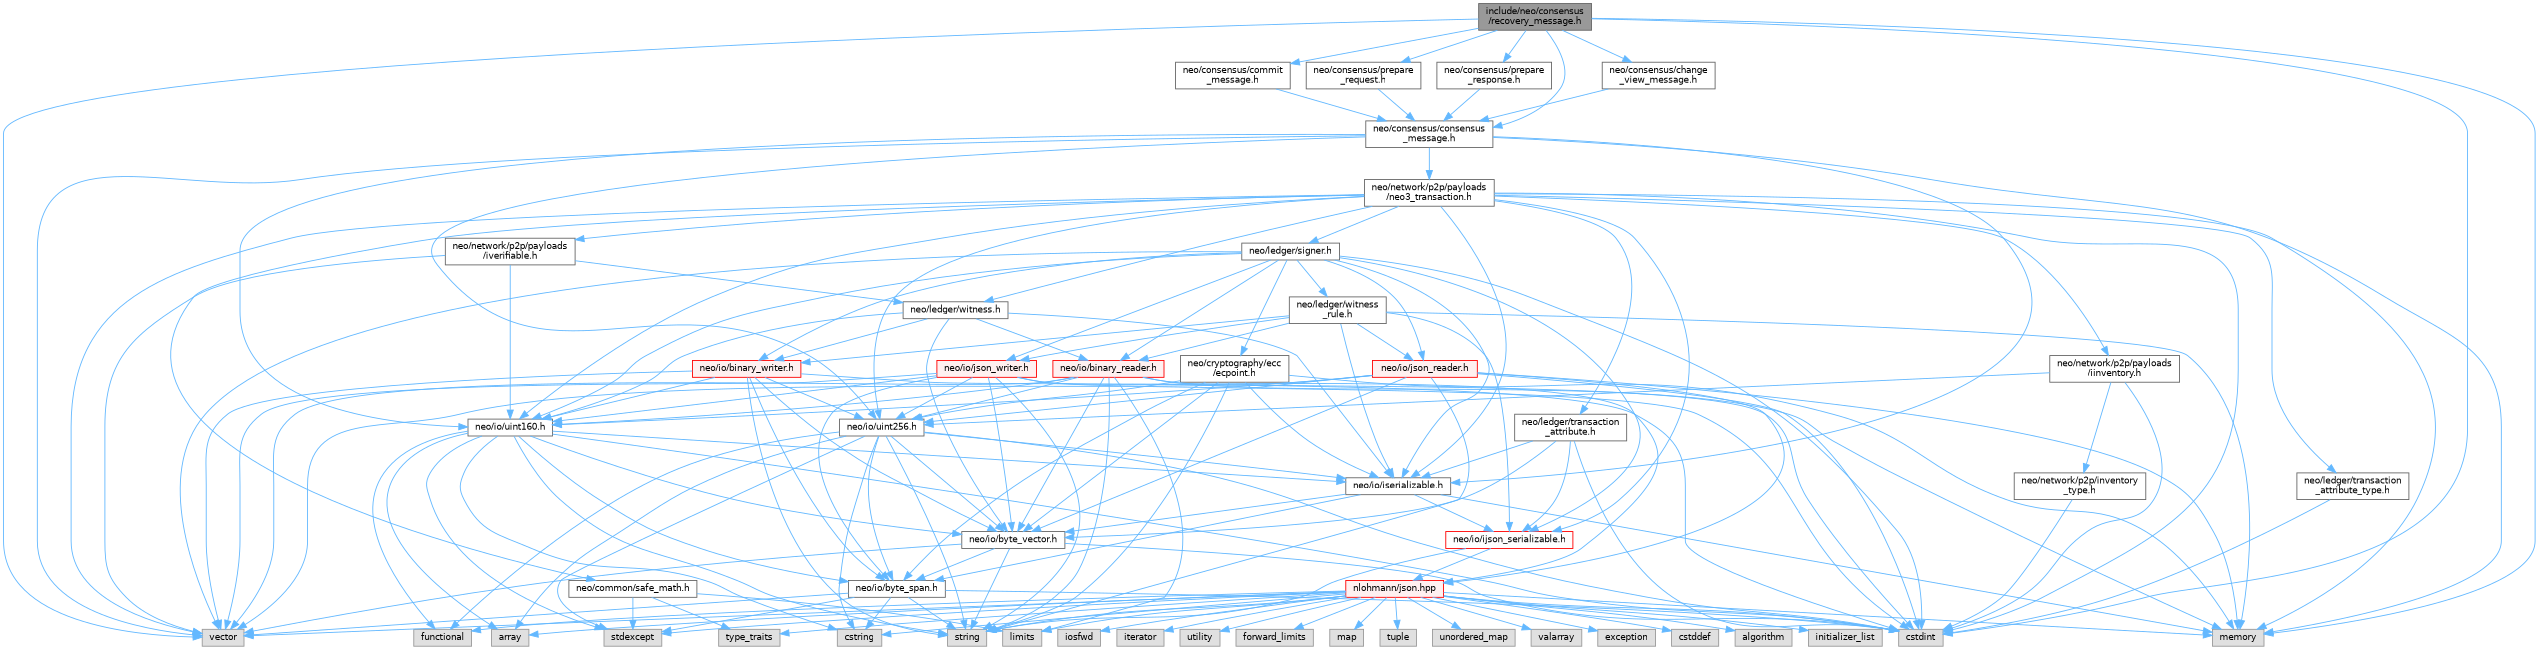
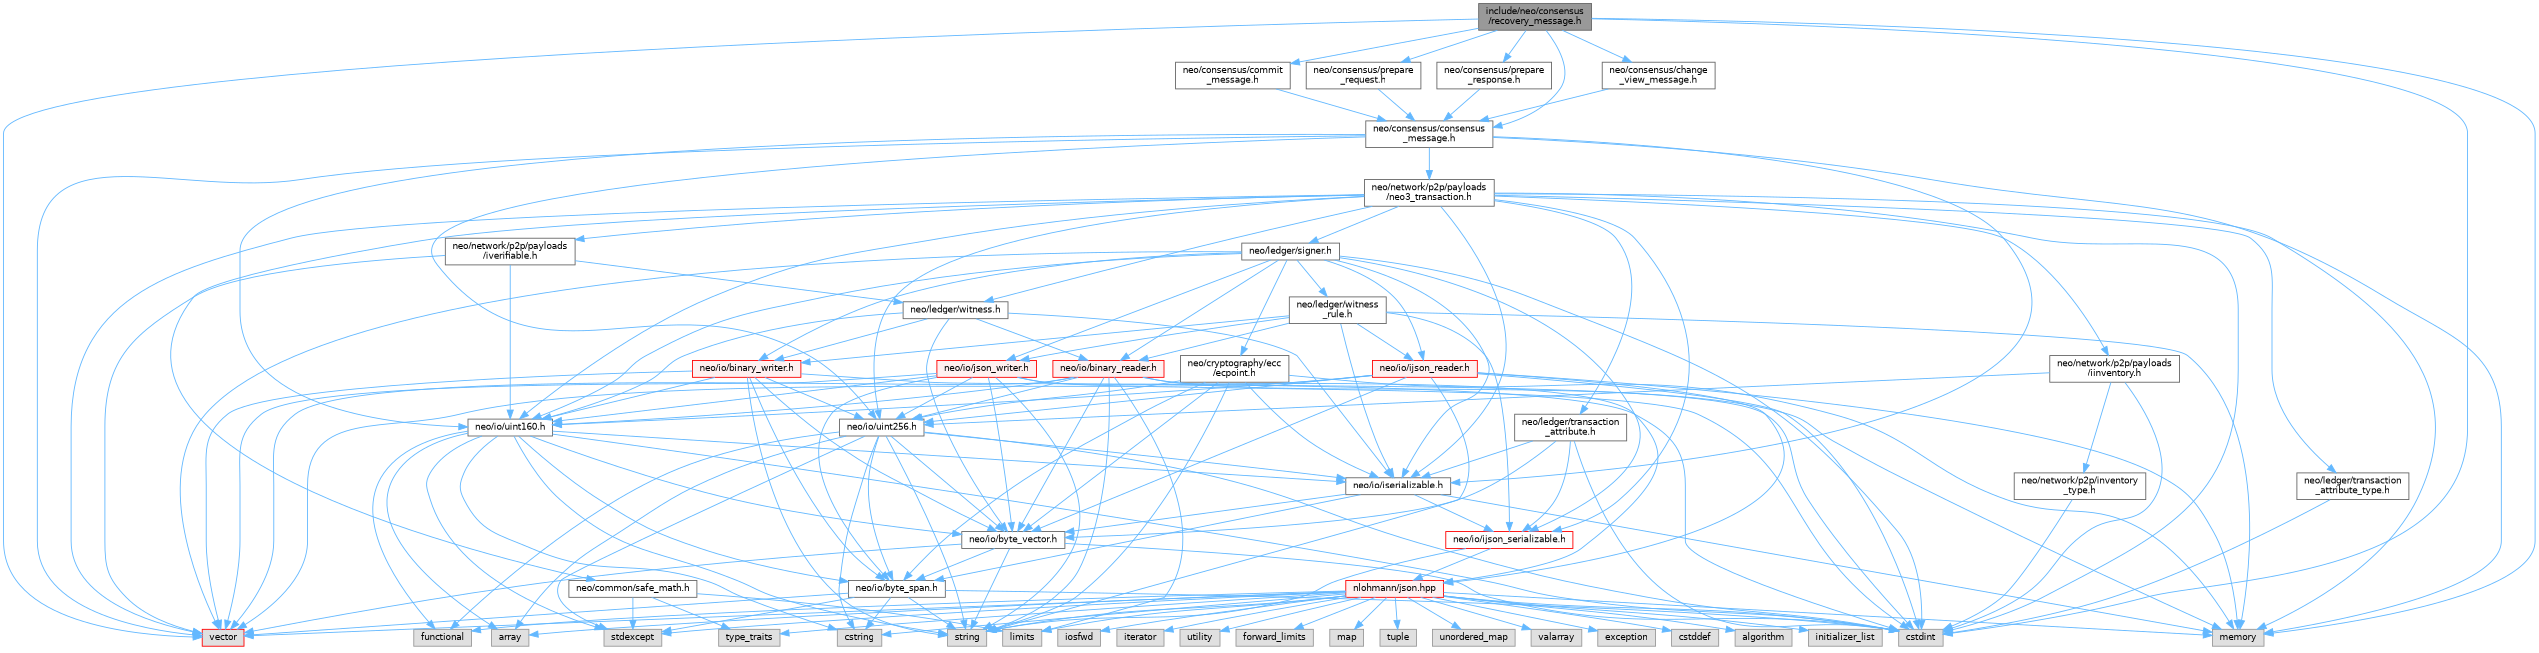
(1425, 369) -> (1425, 369)
(223, 638) -> (223, 638)
